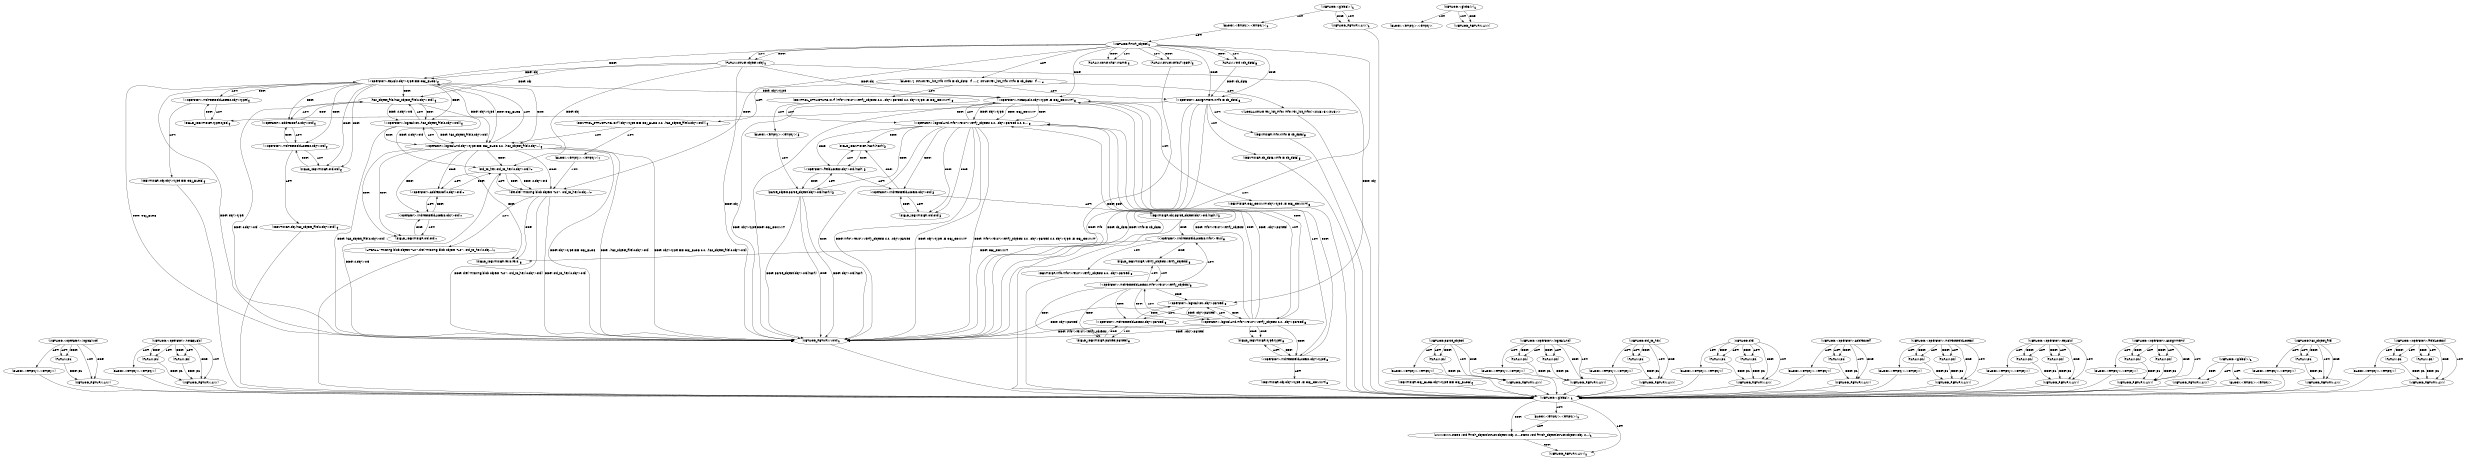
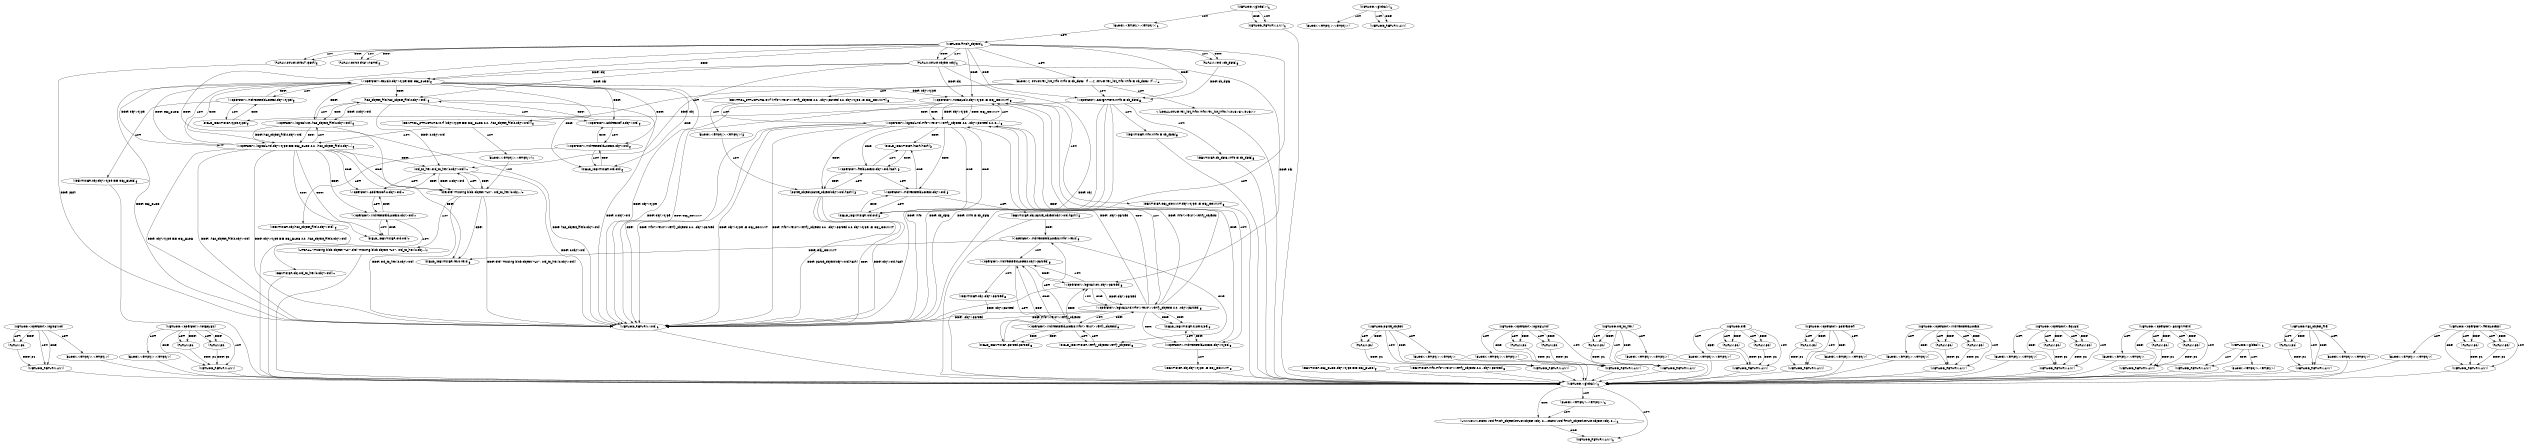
(1122, 250) -> (1031, 250)
none -> (305, 274)
none -> (983, 297)
